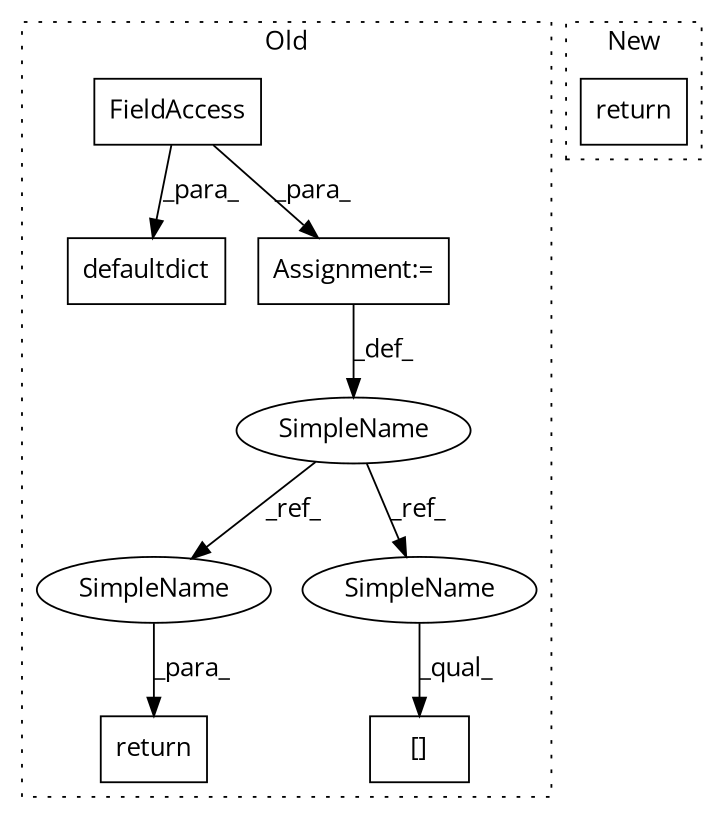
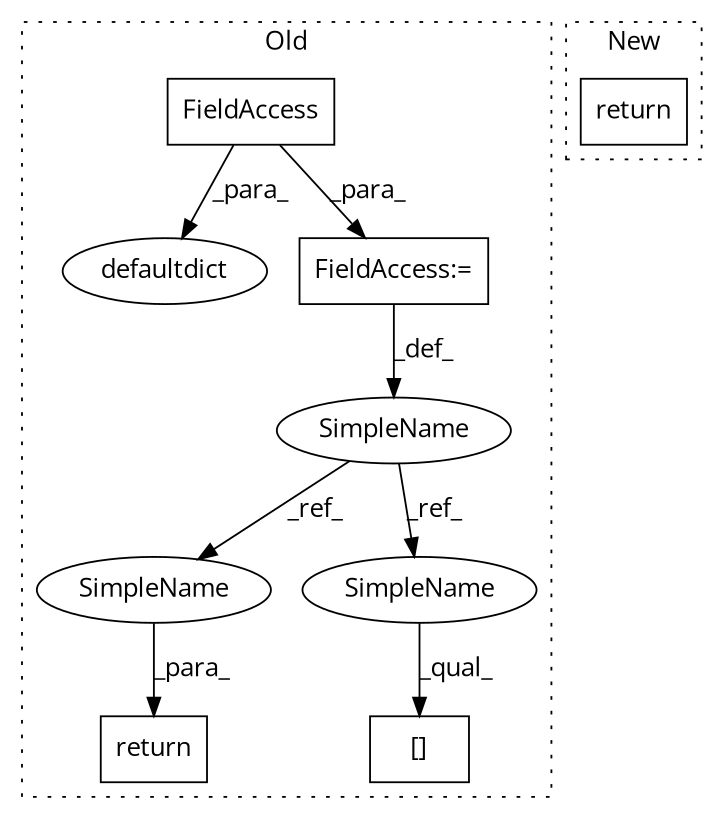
(147, 271) -> (165, 271)
(354, 271) -> (394, 271)
